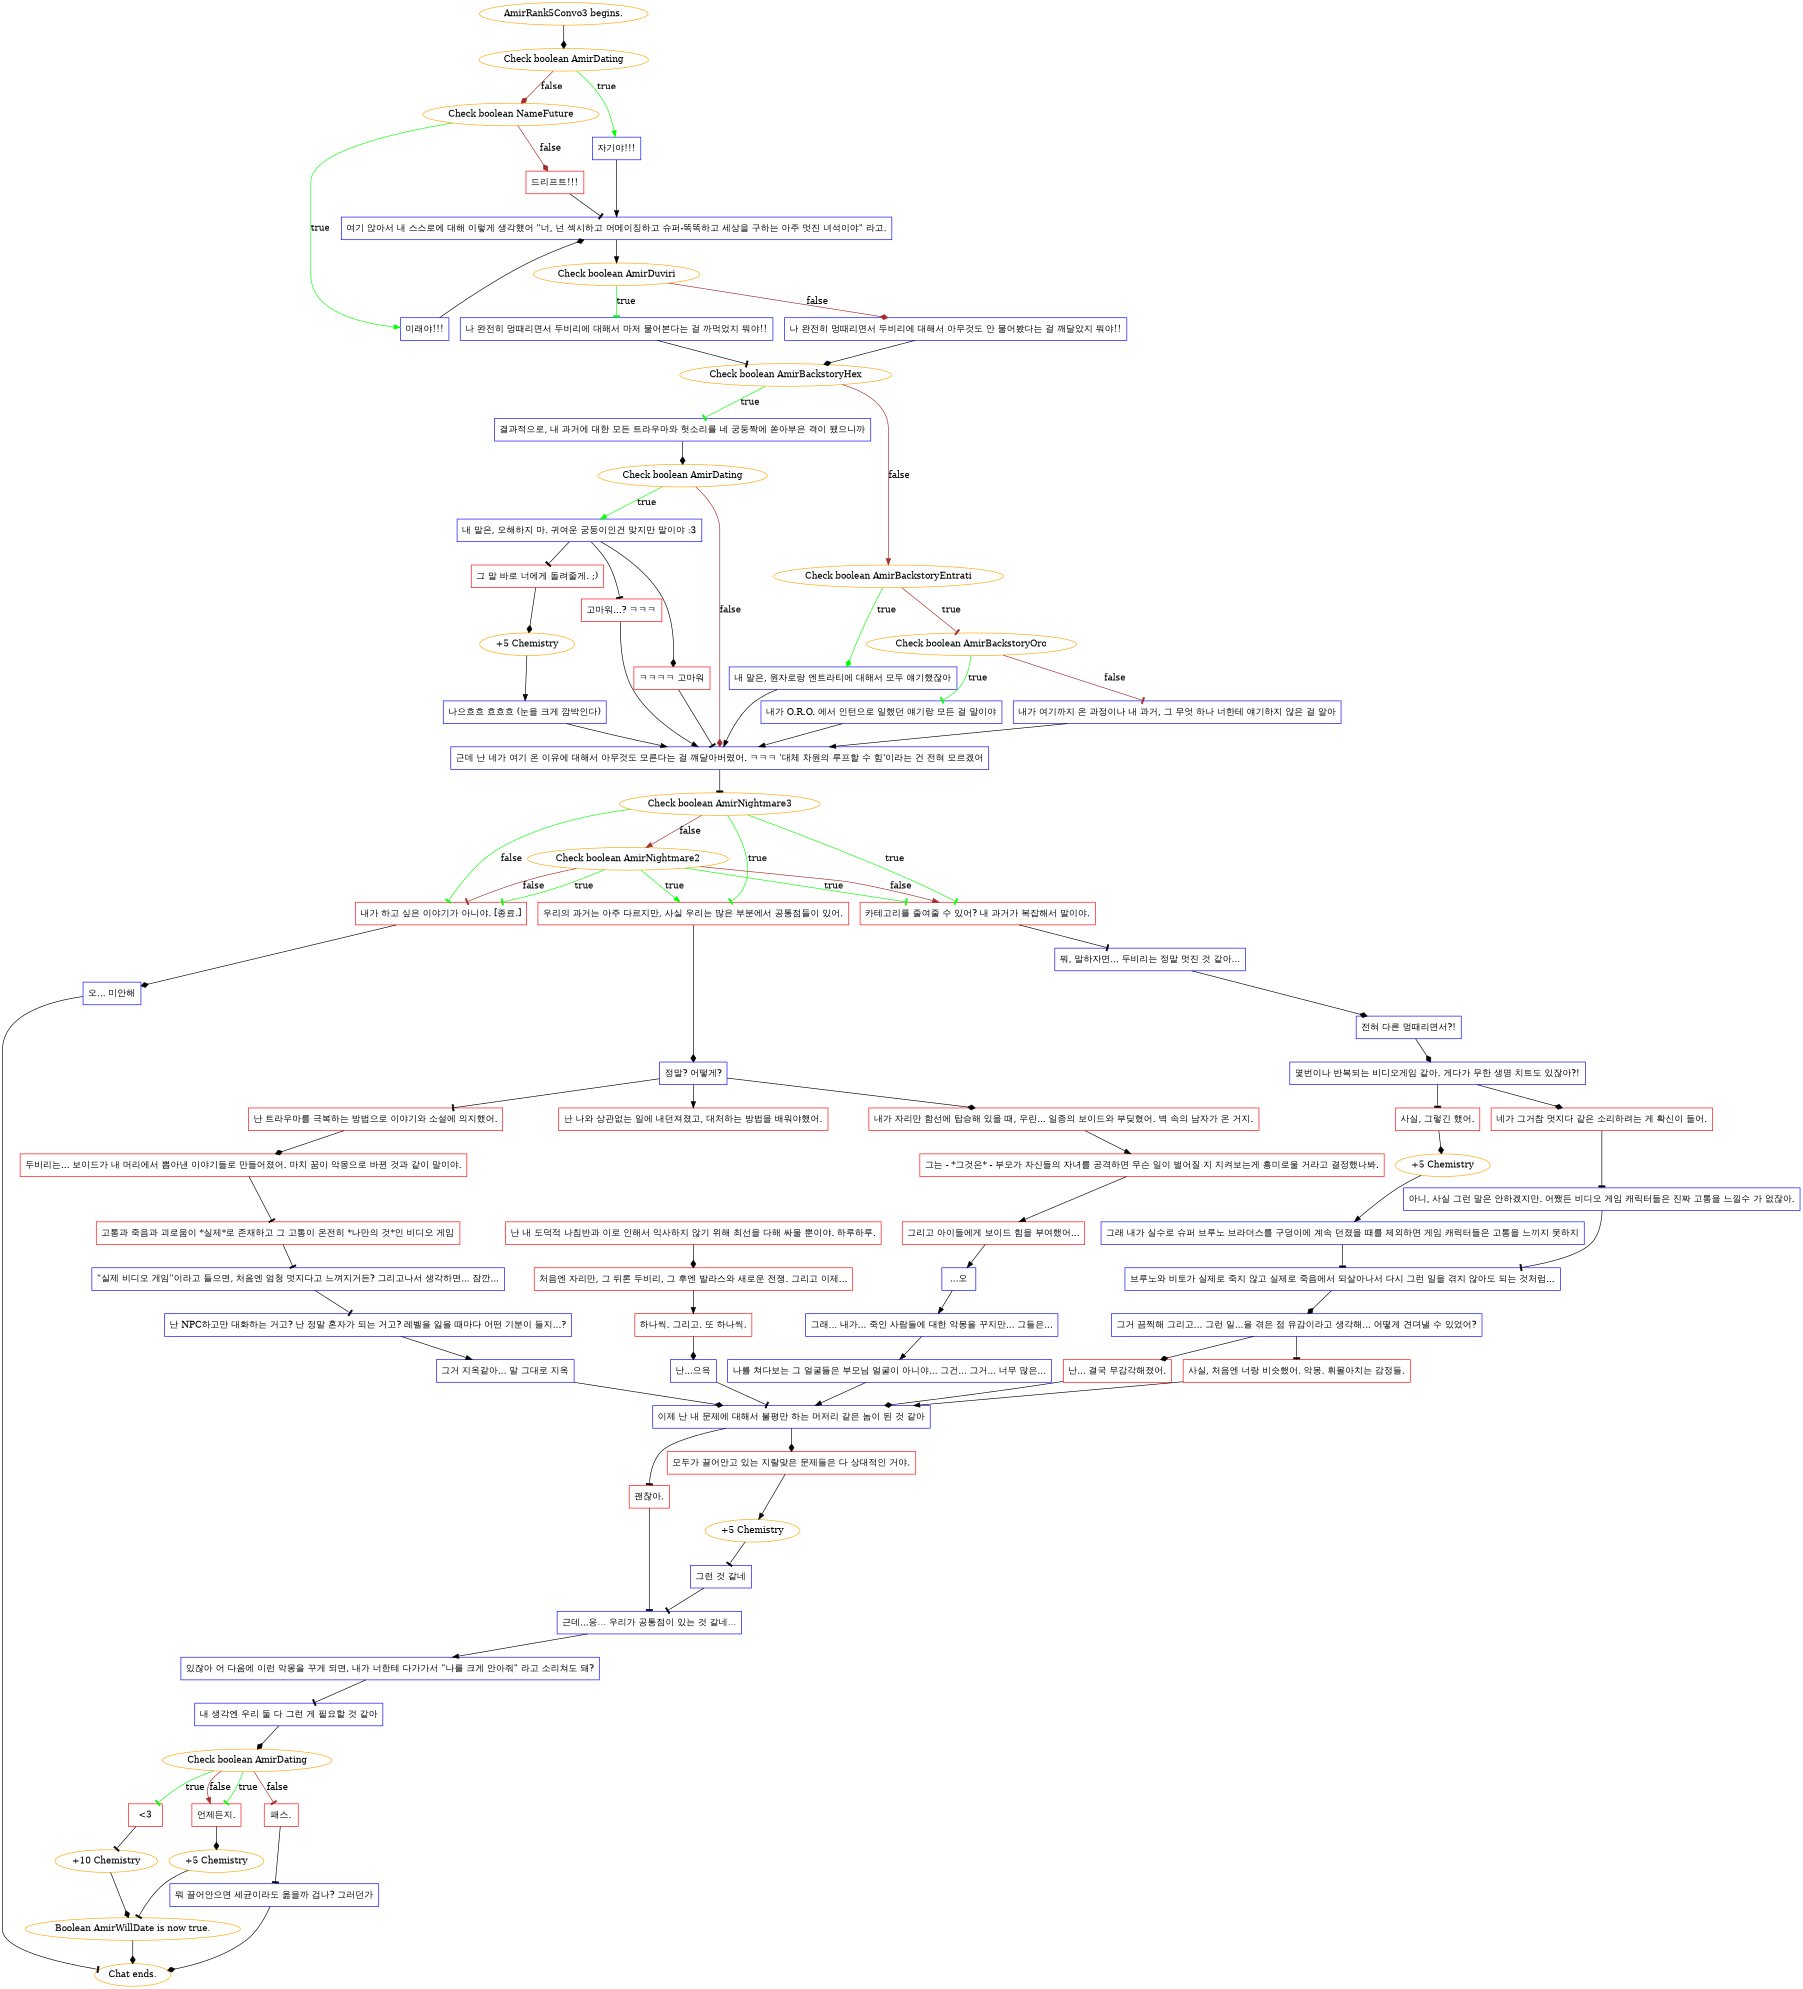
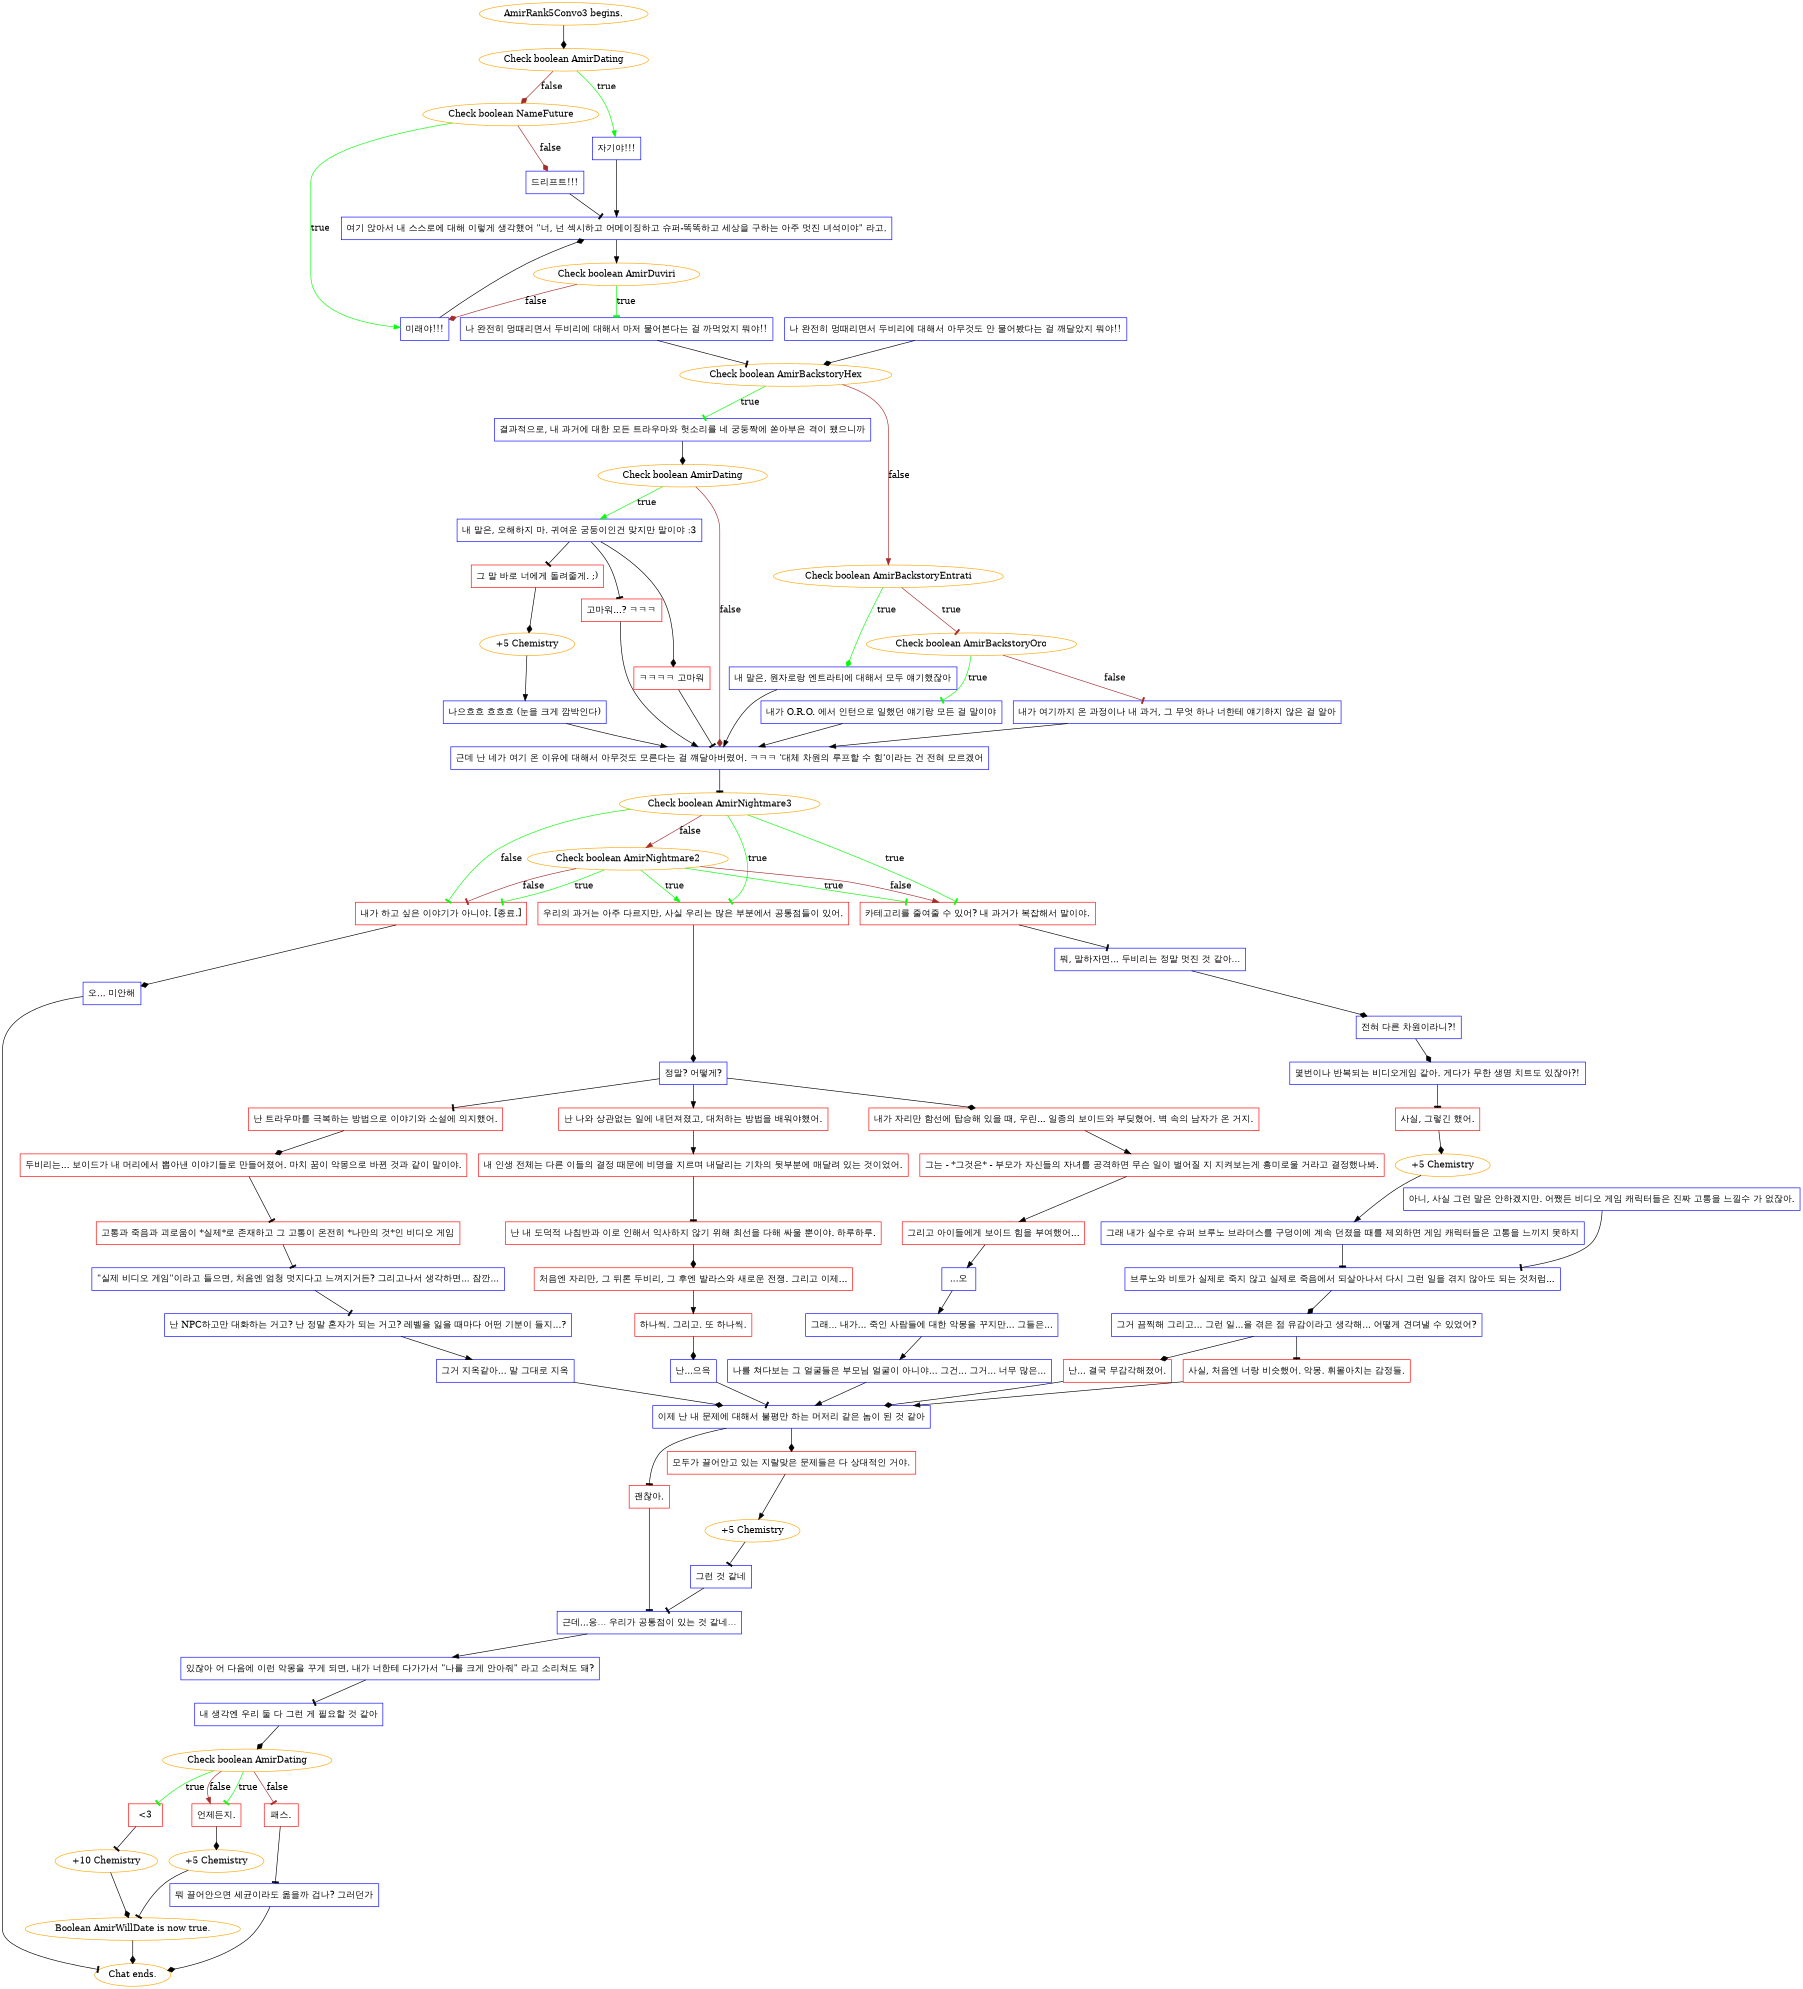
(555, 182) -> (555, 182)
(774, 300) -> (517, 300)
(1409, 1027) -> (1409, 1027)
(1602, 1119) -> none
none -> (693, 1165)
